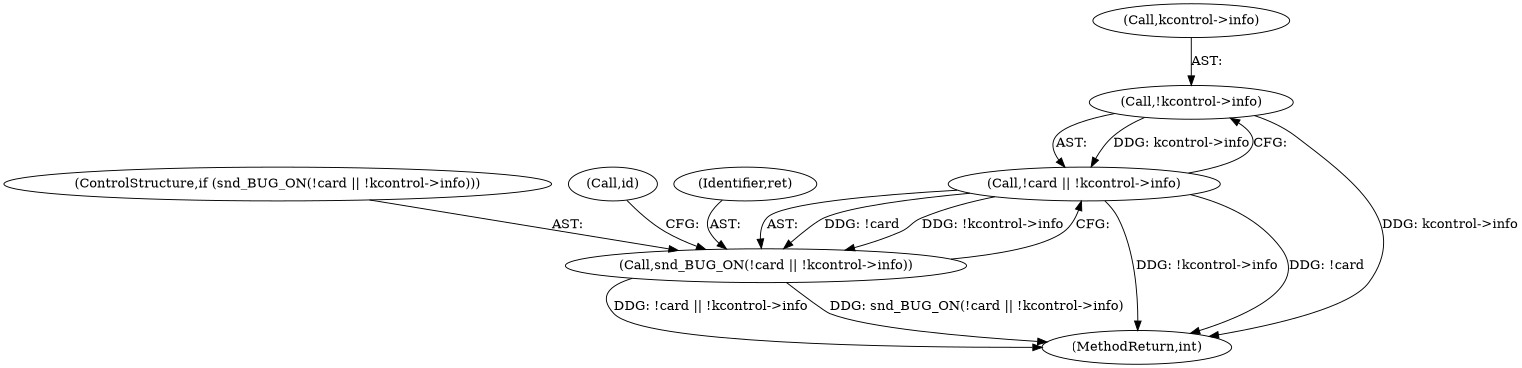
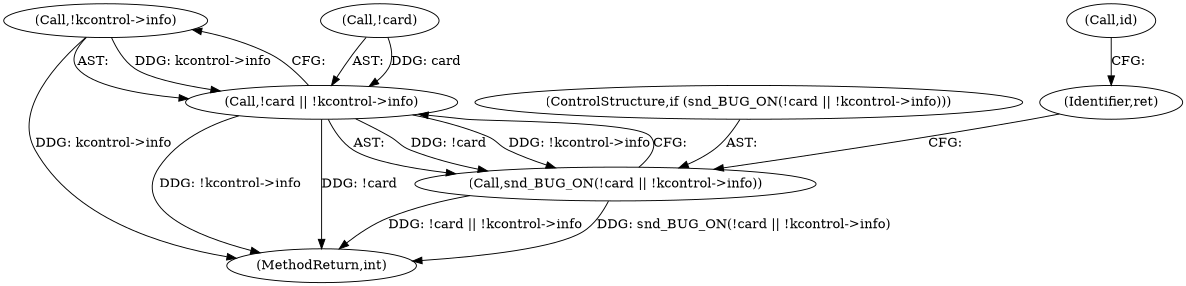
none -> (380, 21)
(1191, 21) -> none
(727, 225) -> (947, 143)
(659, 228) -> (1111, 57)
